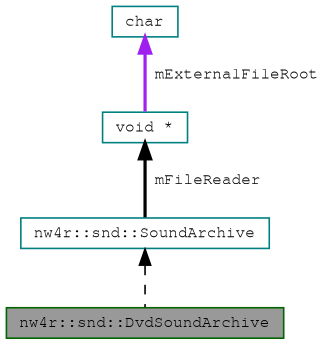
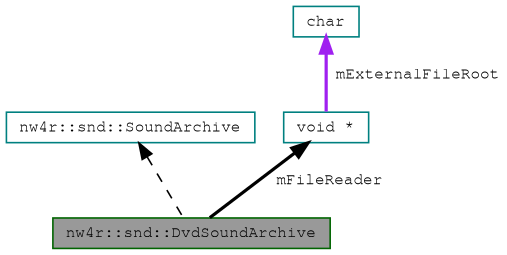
(145, 188) -> (252, 185)
